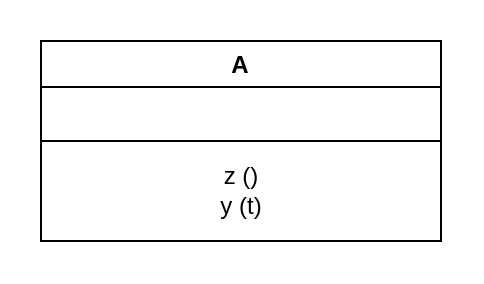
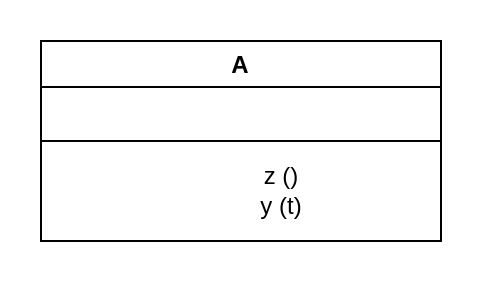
(241, 191) -> (281, 191)
